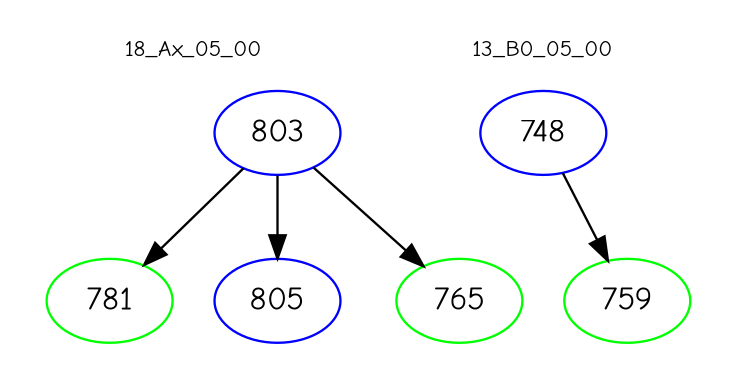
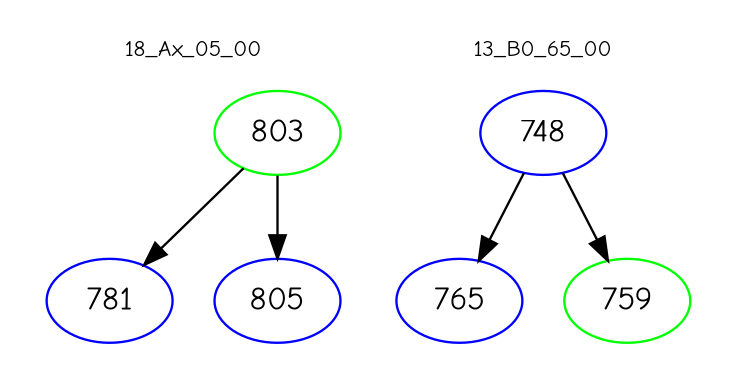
(543, 50) -> (543, 50)
(278, 133) -> (278, 133)
(344, 194) -> (507, 206)
(110, 301) -> (110, 301)
(459, 301) -> (459, 301)
